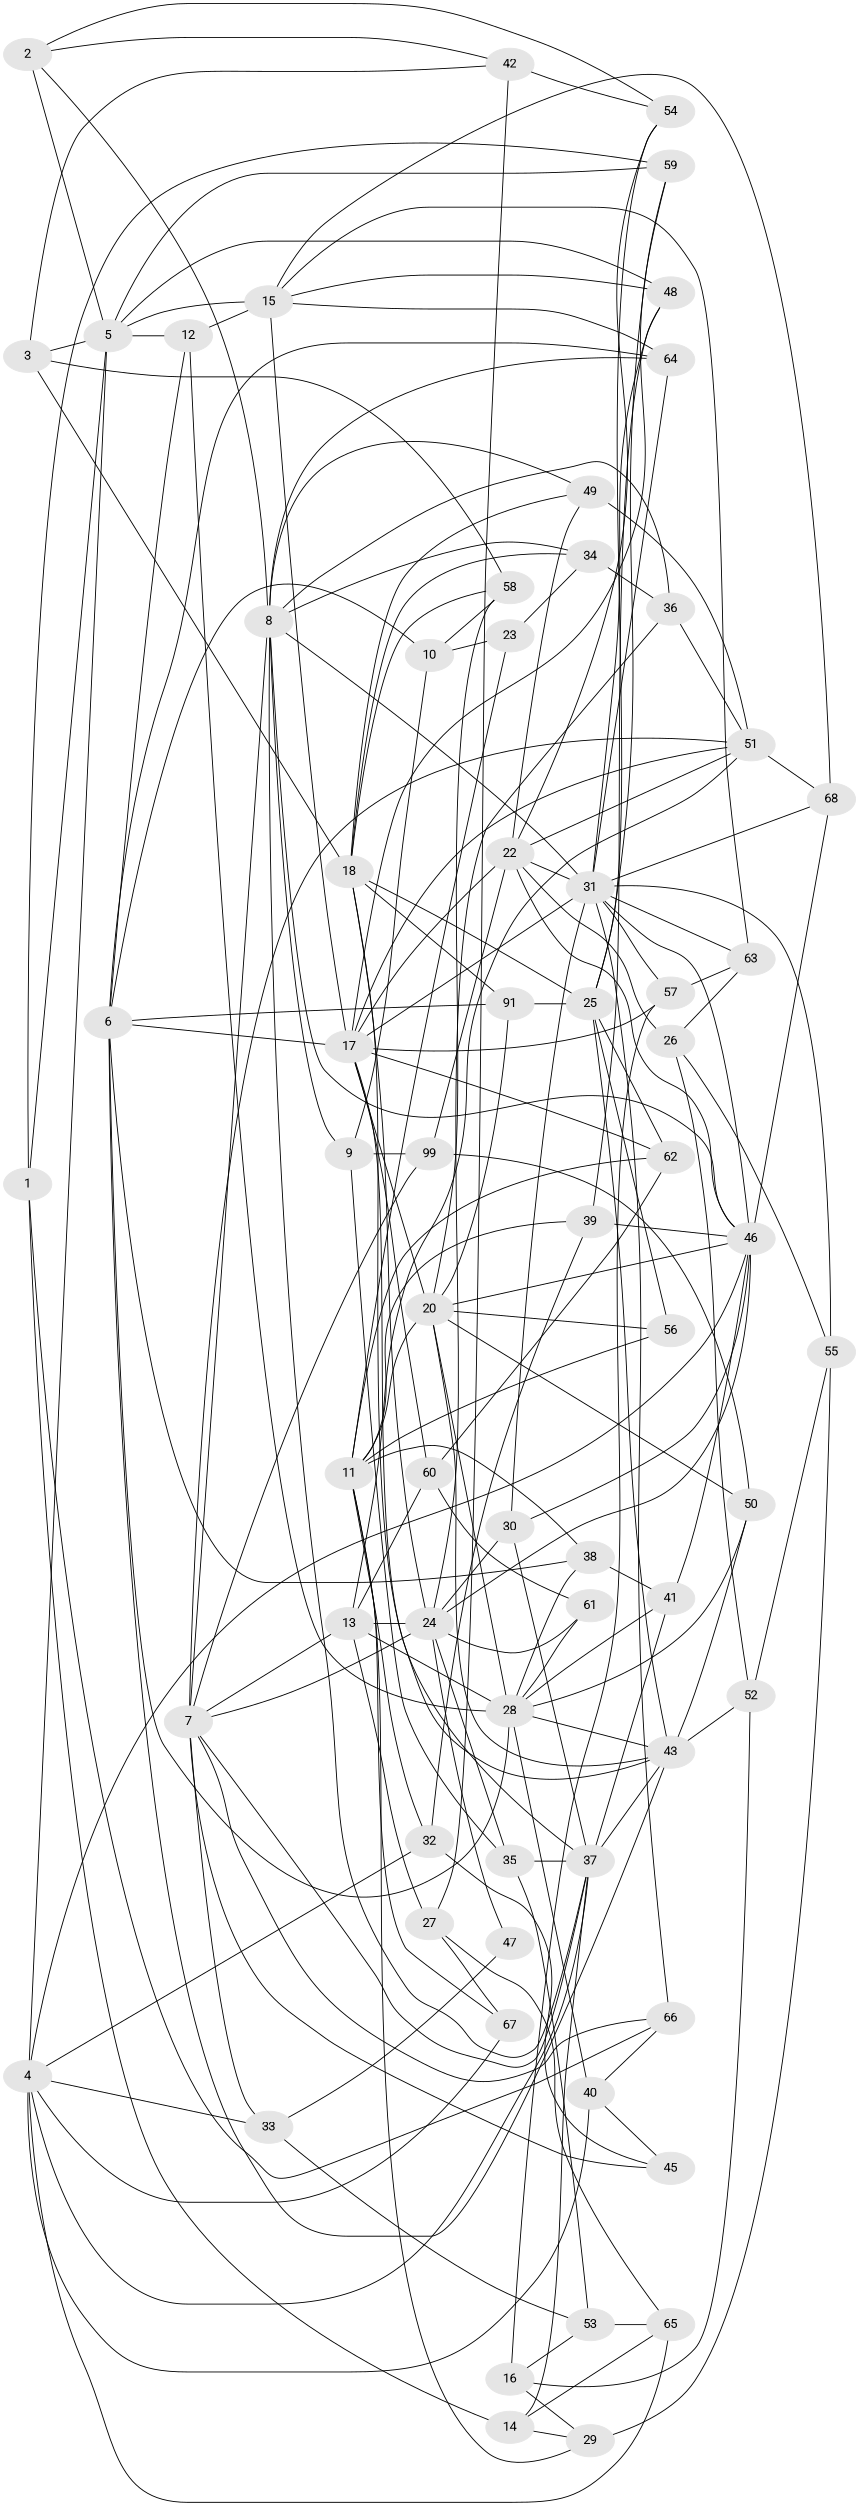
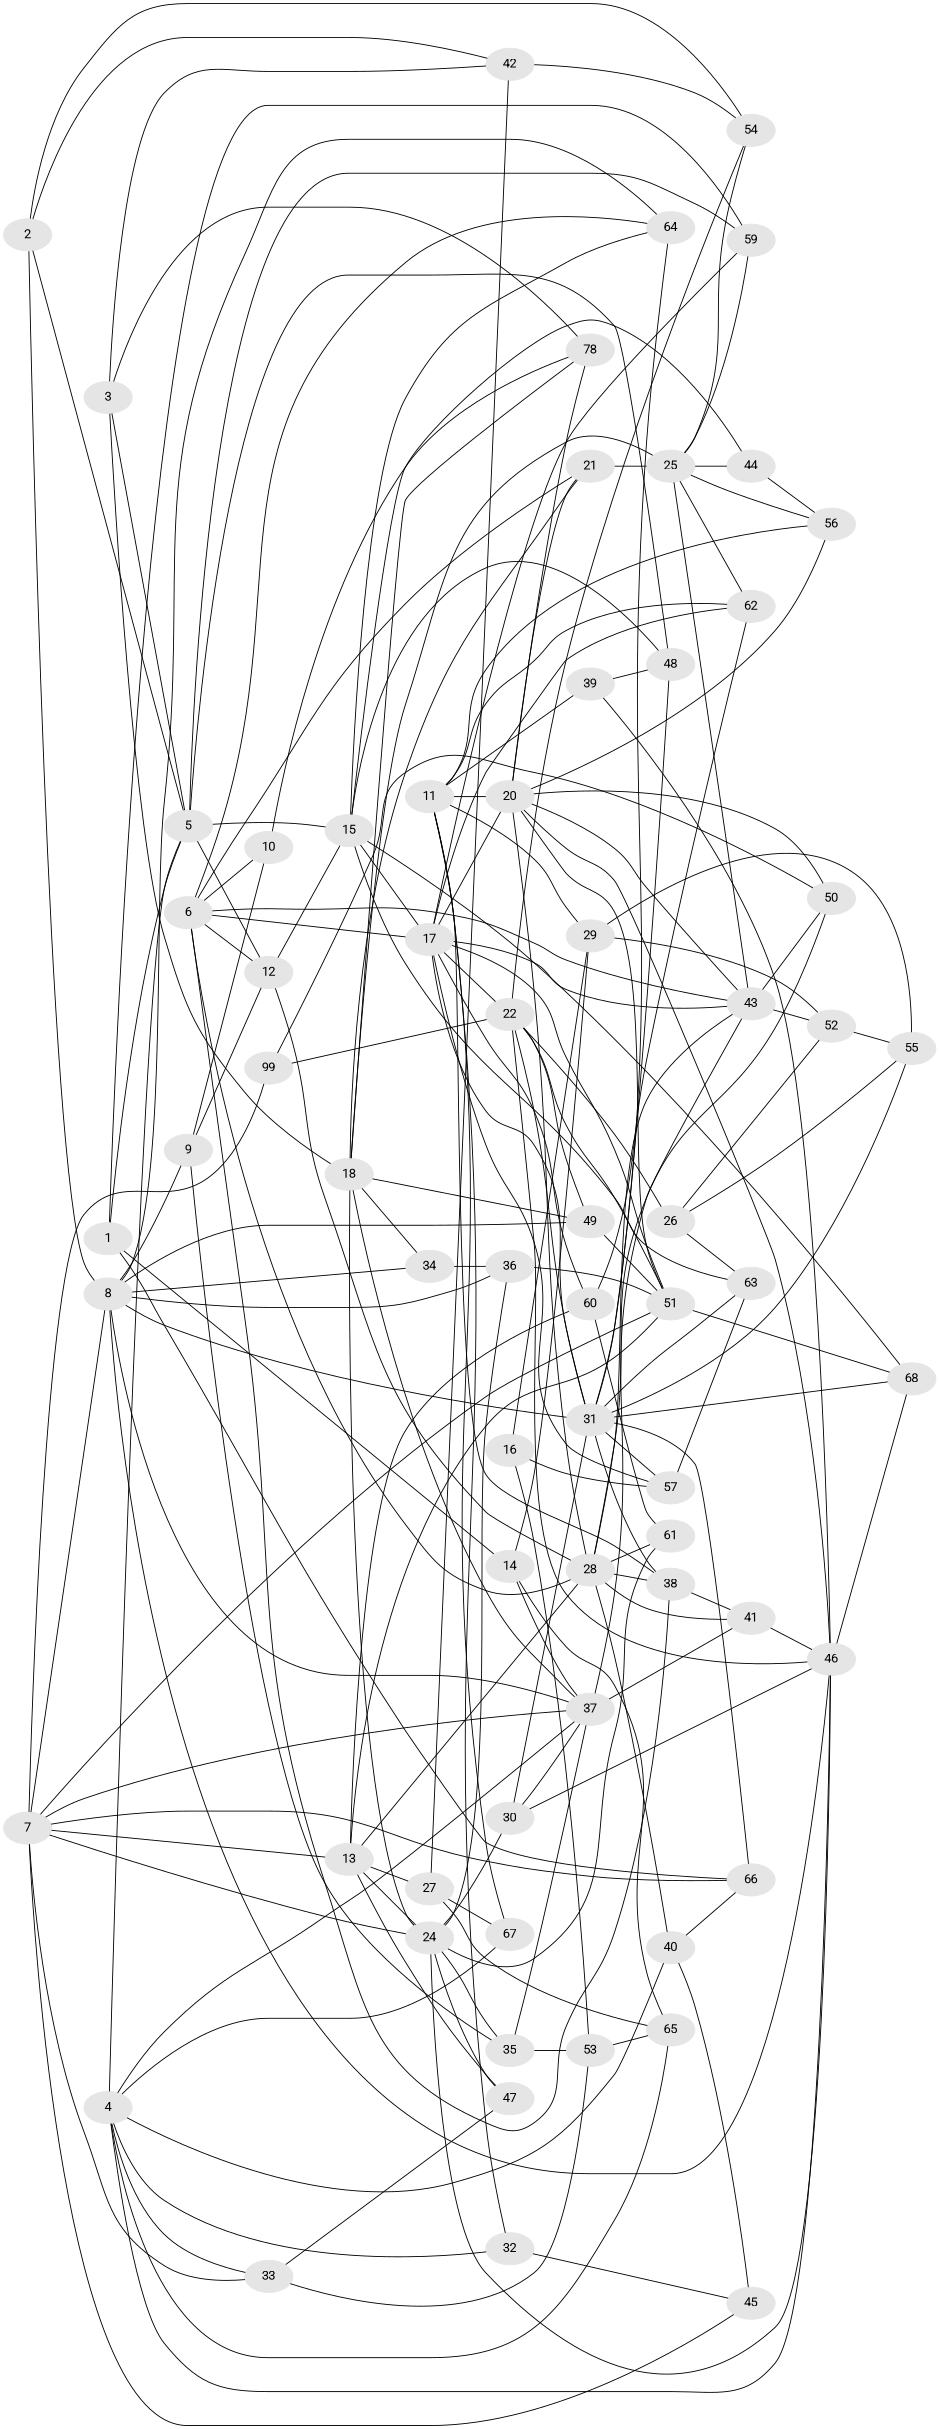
none -> (751, 466)
(510, 588) -> (590, 350)
(510, 636) -> none
(510, 1004) -> (590, 466)
none -> (635, 1018)
(719, 1038) -> (617, 1500)
(390, 1154) -> (229, 1061)
(481, 1524) -> none
none -> (413, 1974)
(734, 2118) -> (723, 959)
